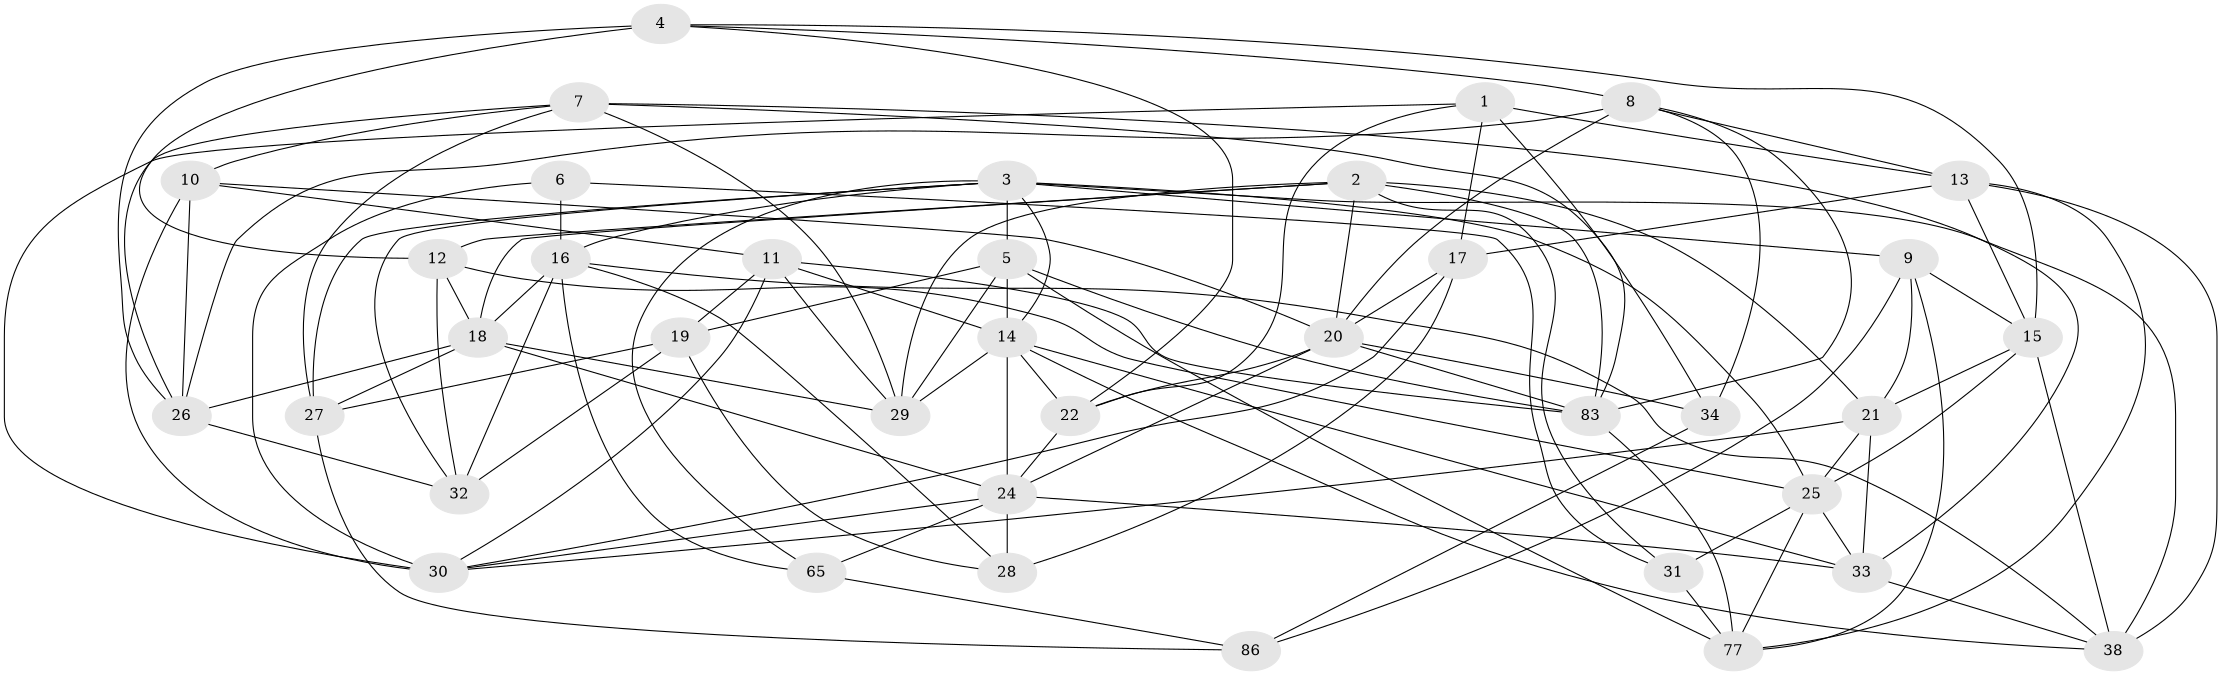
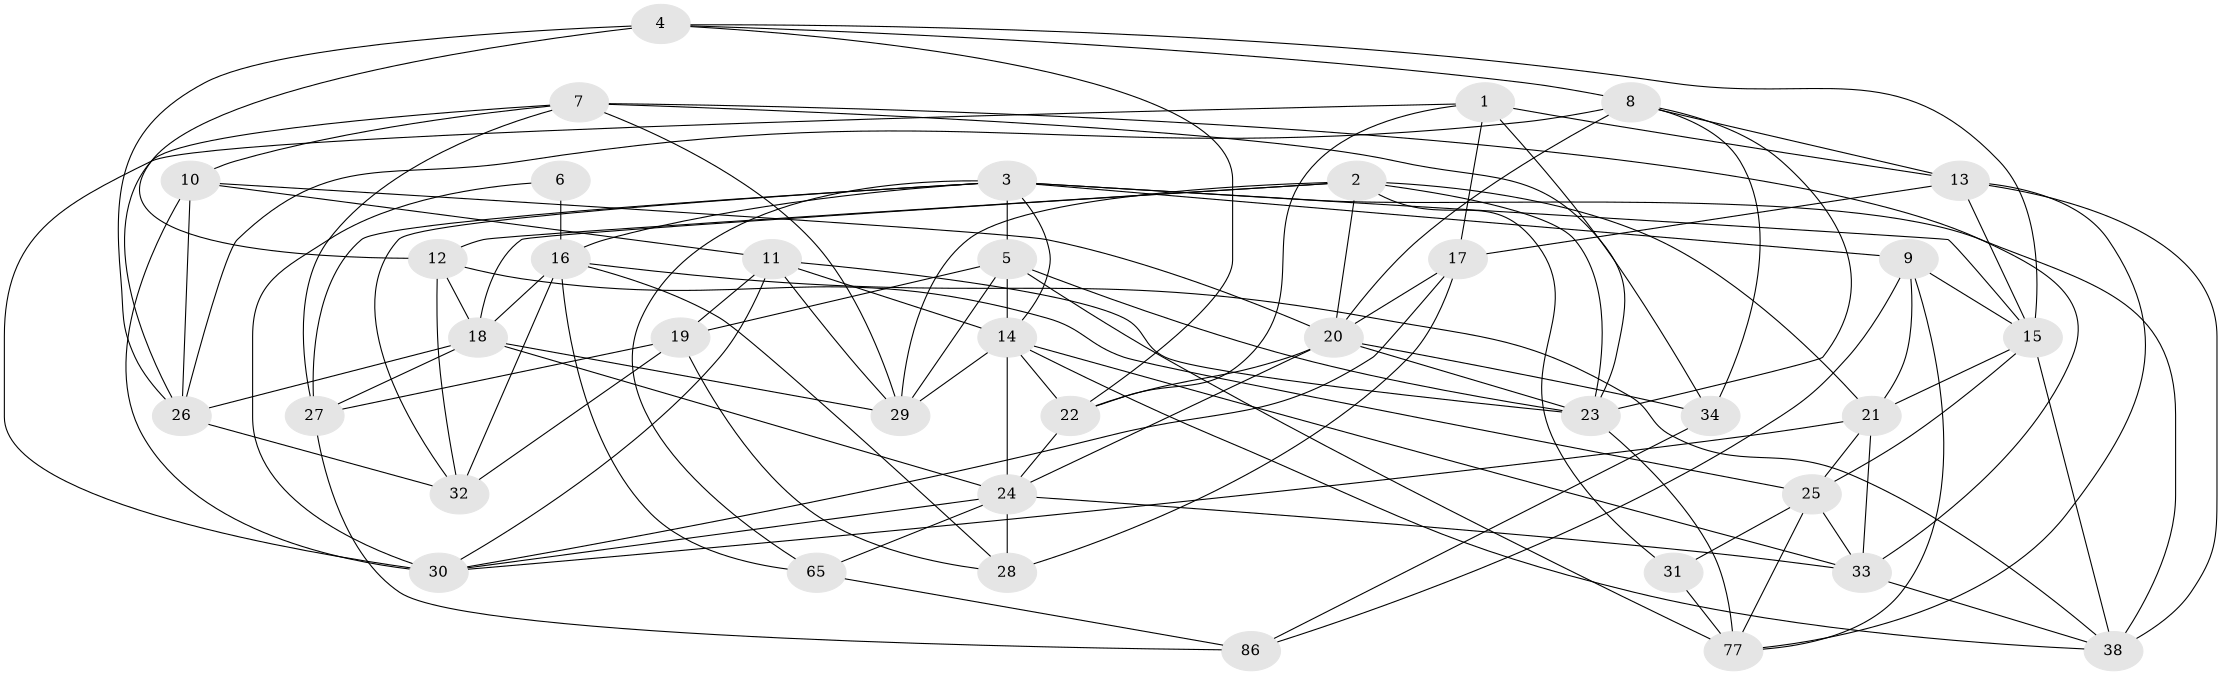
(1205, 215) -> none
(1510, 233) -> (1546, 214)
(1591, 416) -> (1591, 416)
